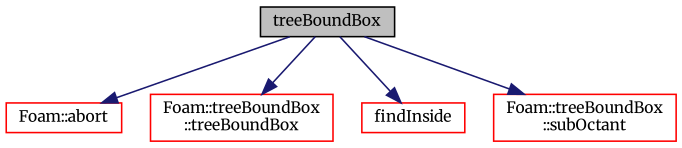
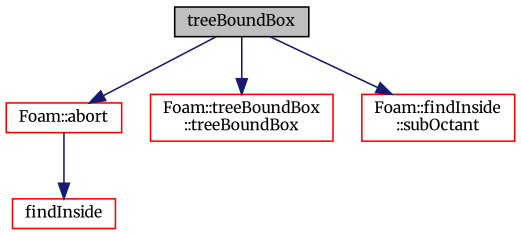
(365, 64) -> (64, 158)
(585, 118) -> (438, 118)
